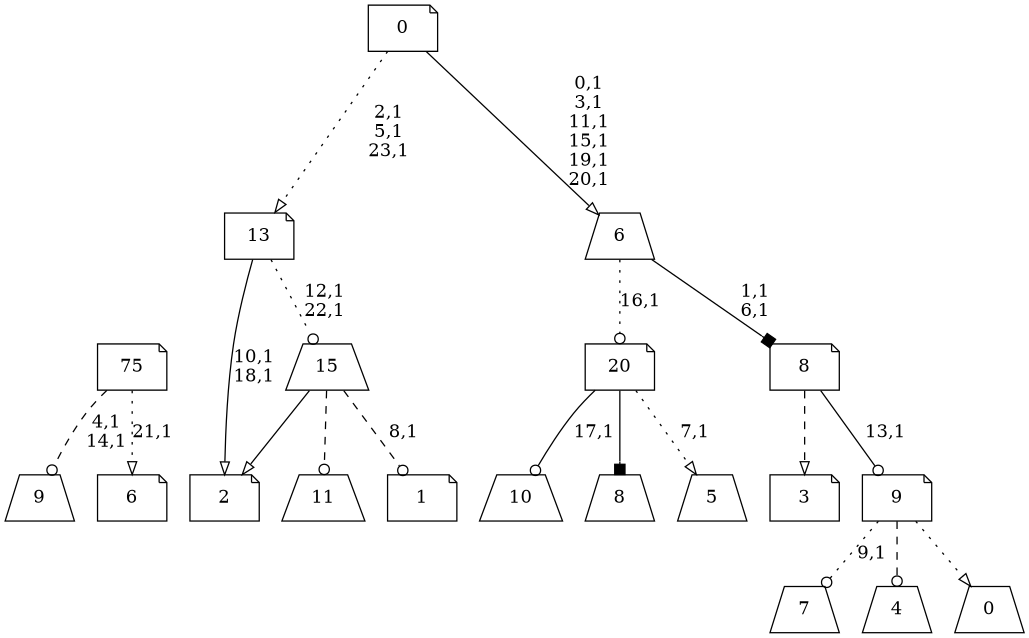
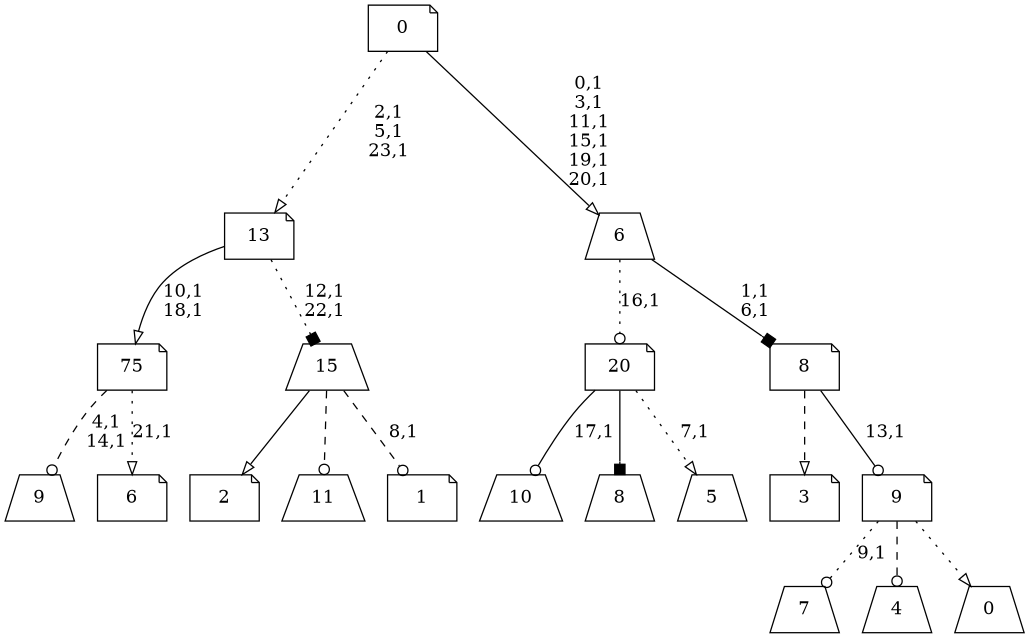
(290, 296) -> (290, 296)
(231, 360) -> (169, 276)
